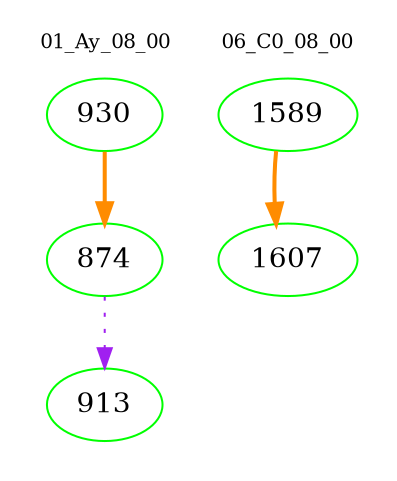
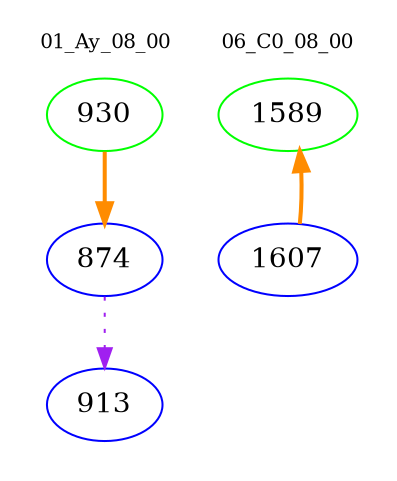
(275, 177) -> (301, 198)
(105, 260) -> (105, 260)
(288, 260) -> (288, 260)
(105, 405) -> (105, 405)
